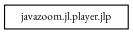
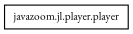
(66, 17) -> (66, 17)
